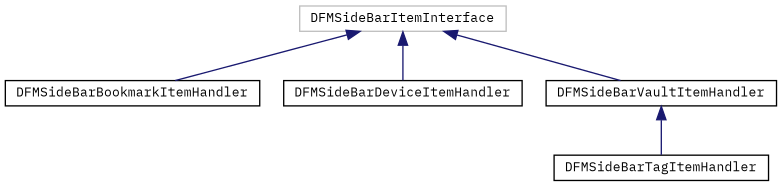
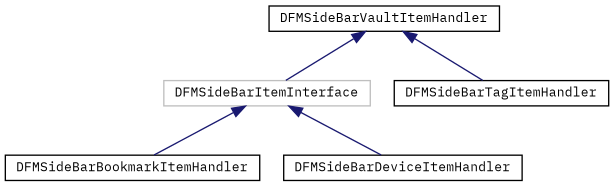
(539, 58) -> (320, 60)
